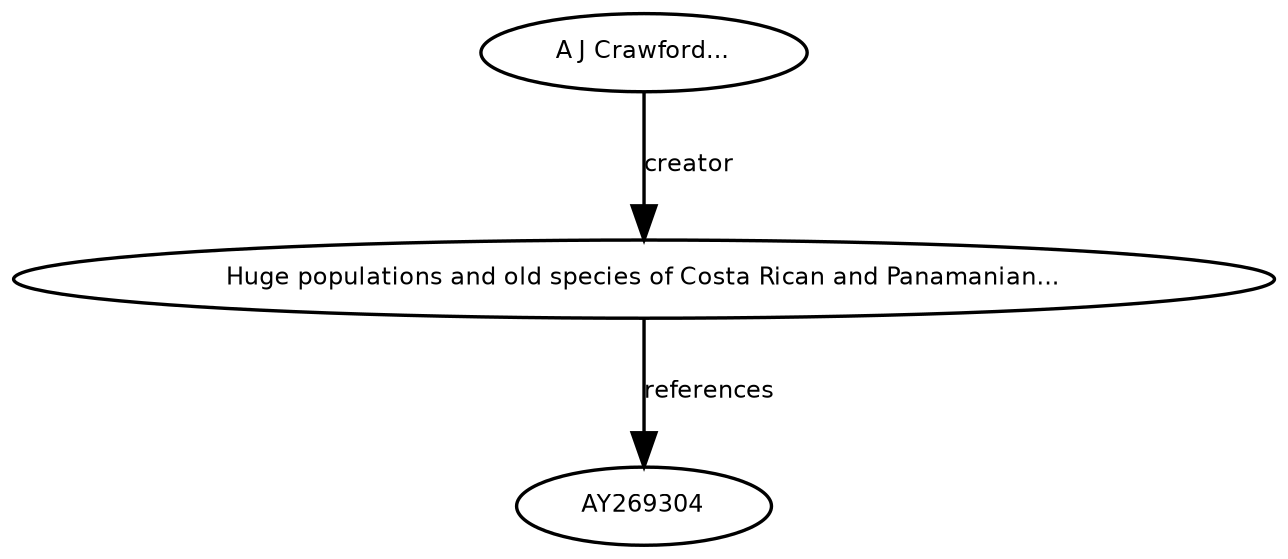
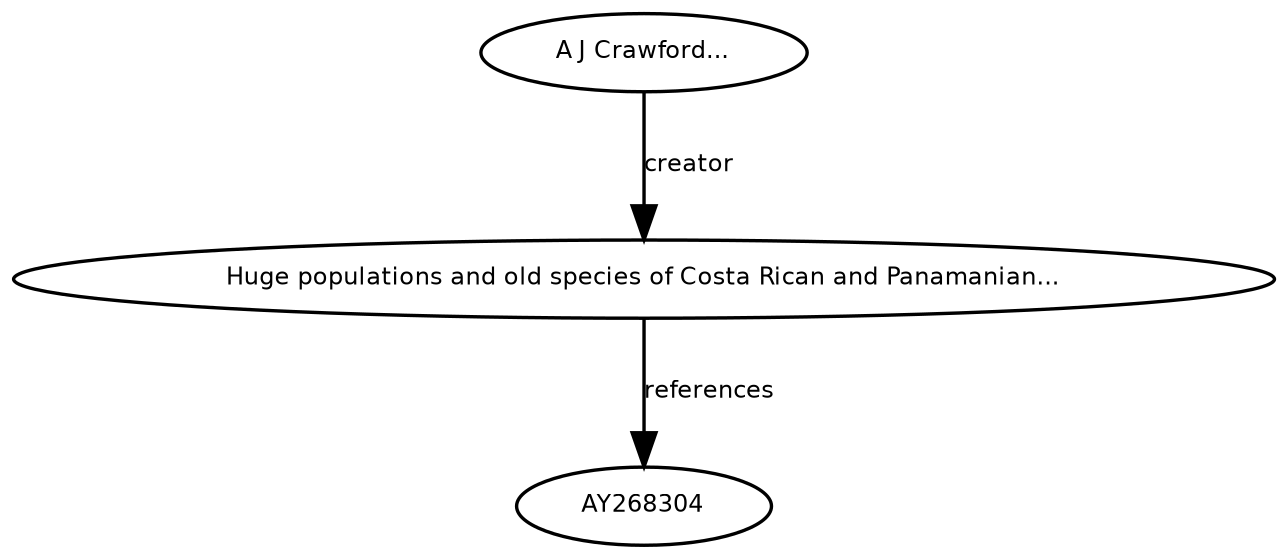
(644, 506) -> (644, 506)
